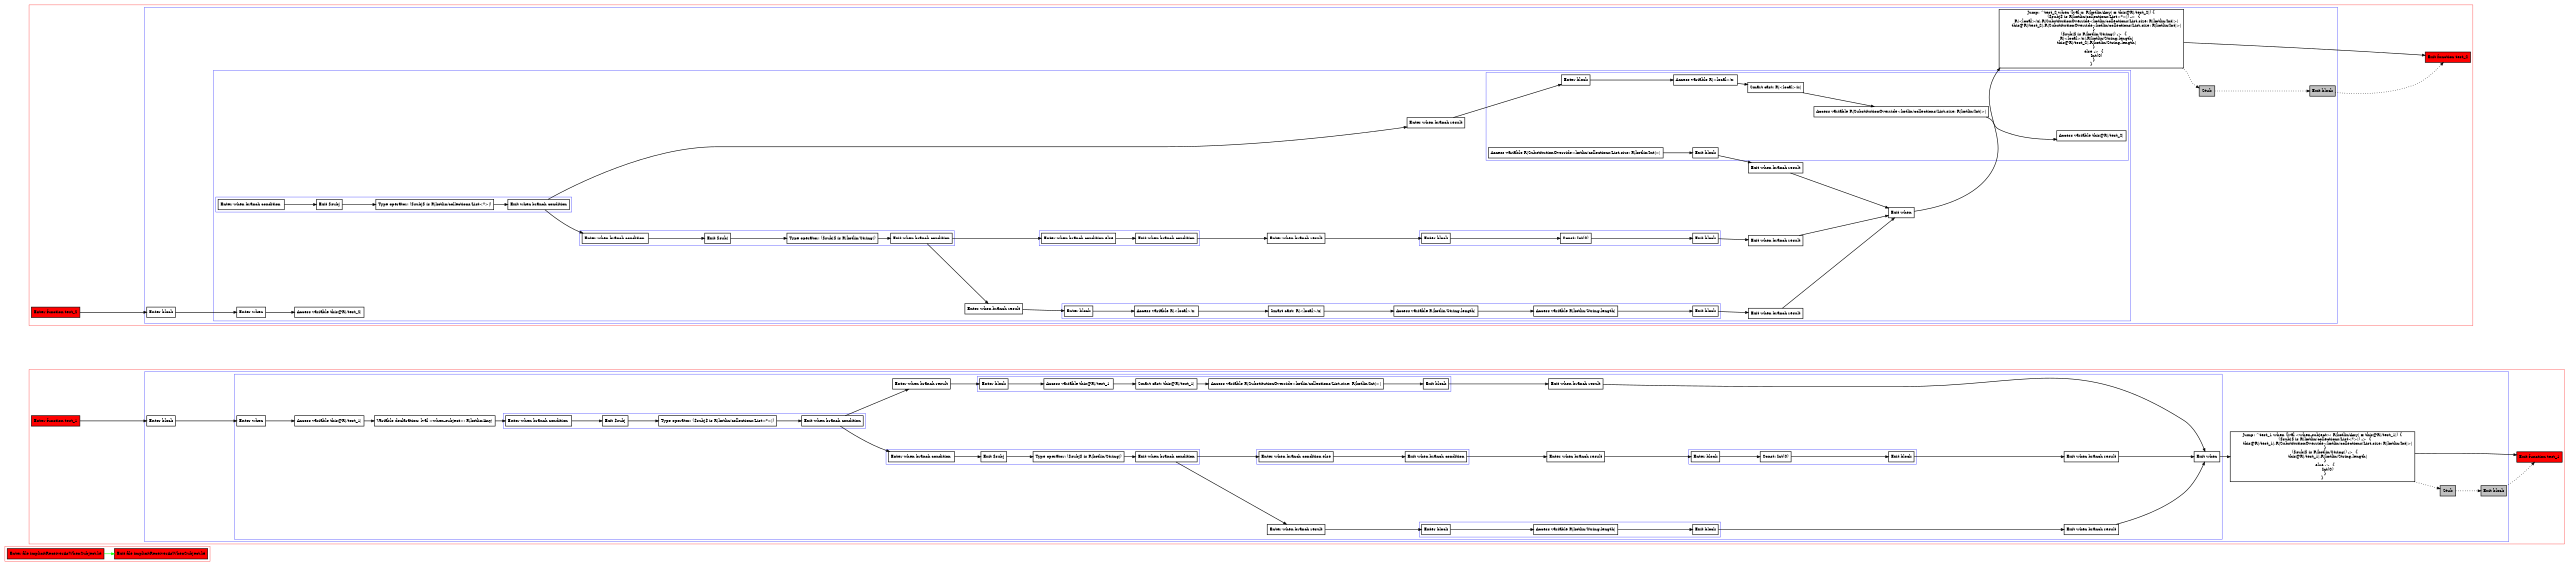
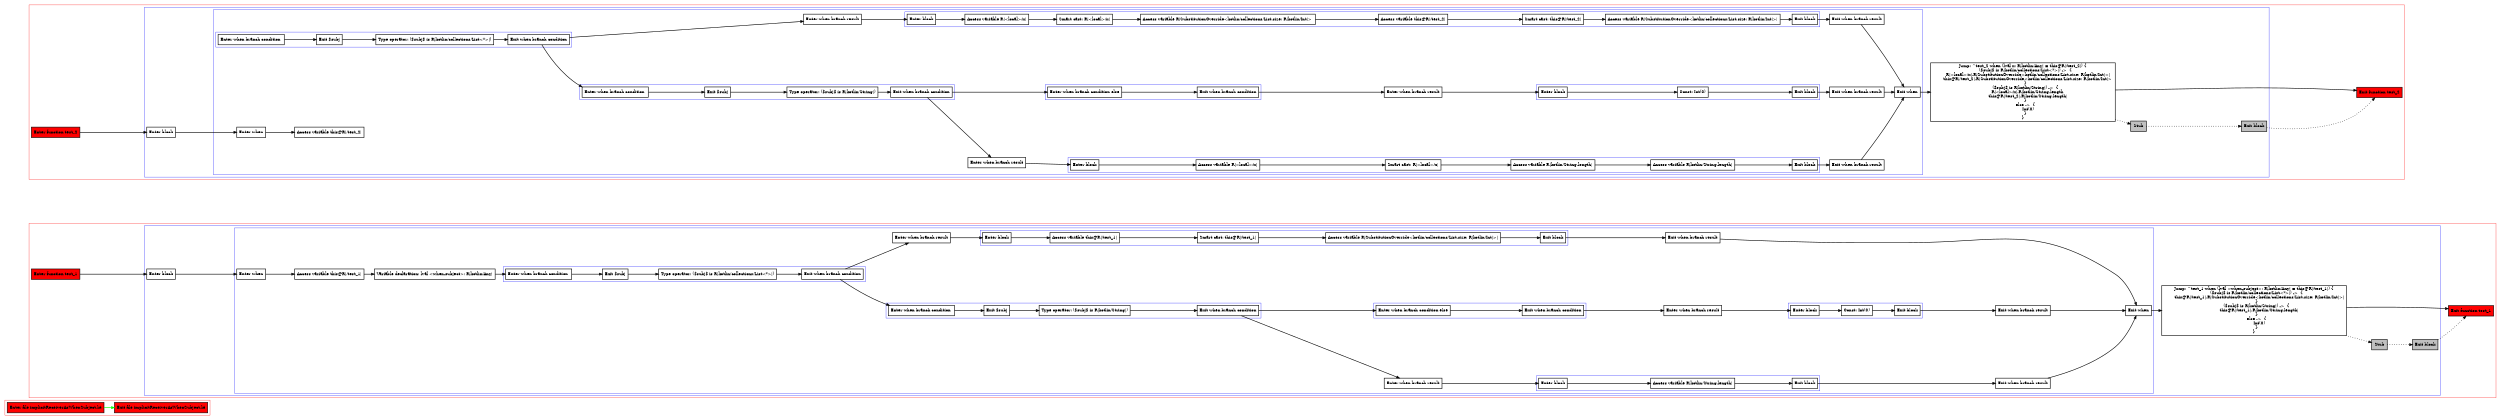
none -> (1553, 19)
